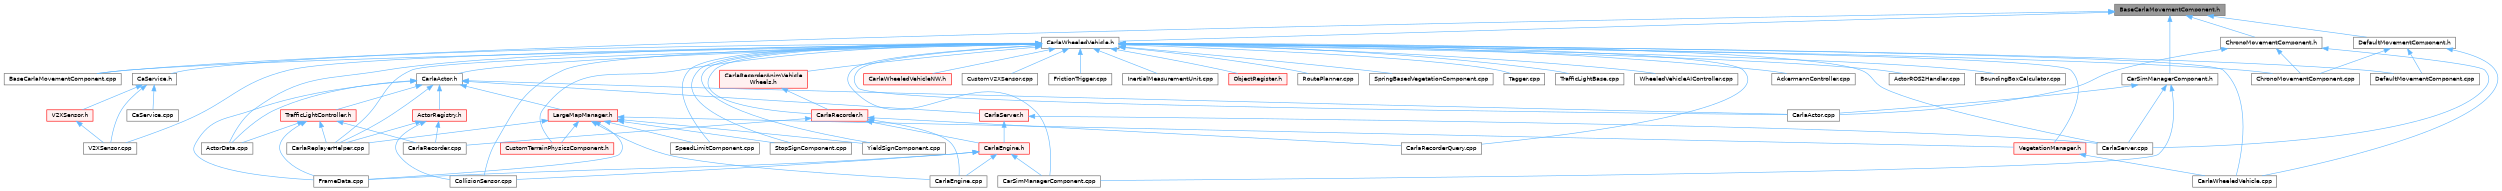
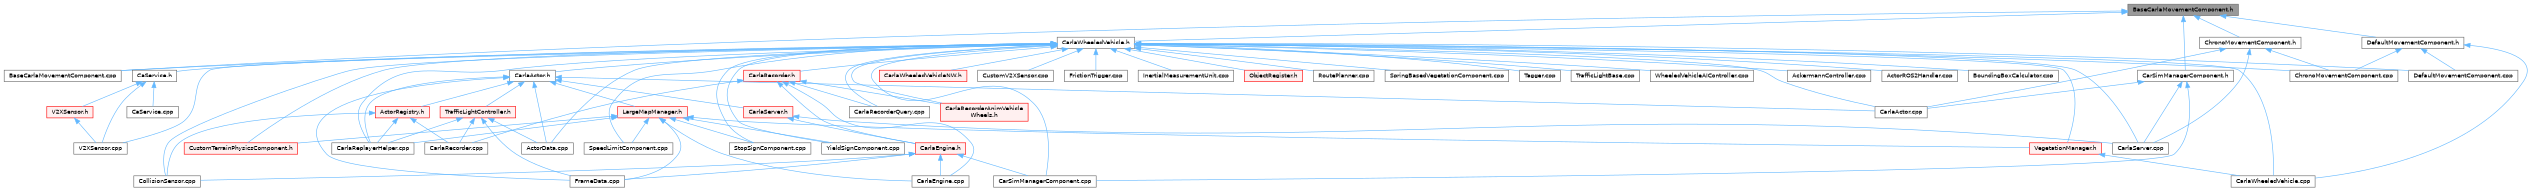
(805, 99) -> (873, 93)
